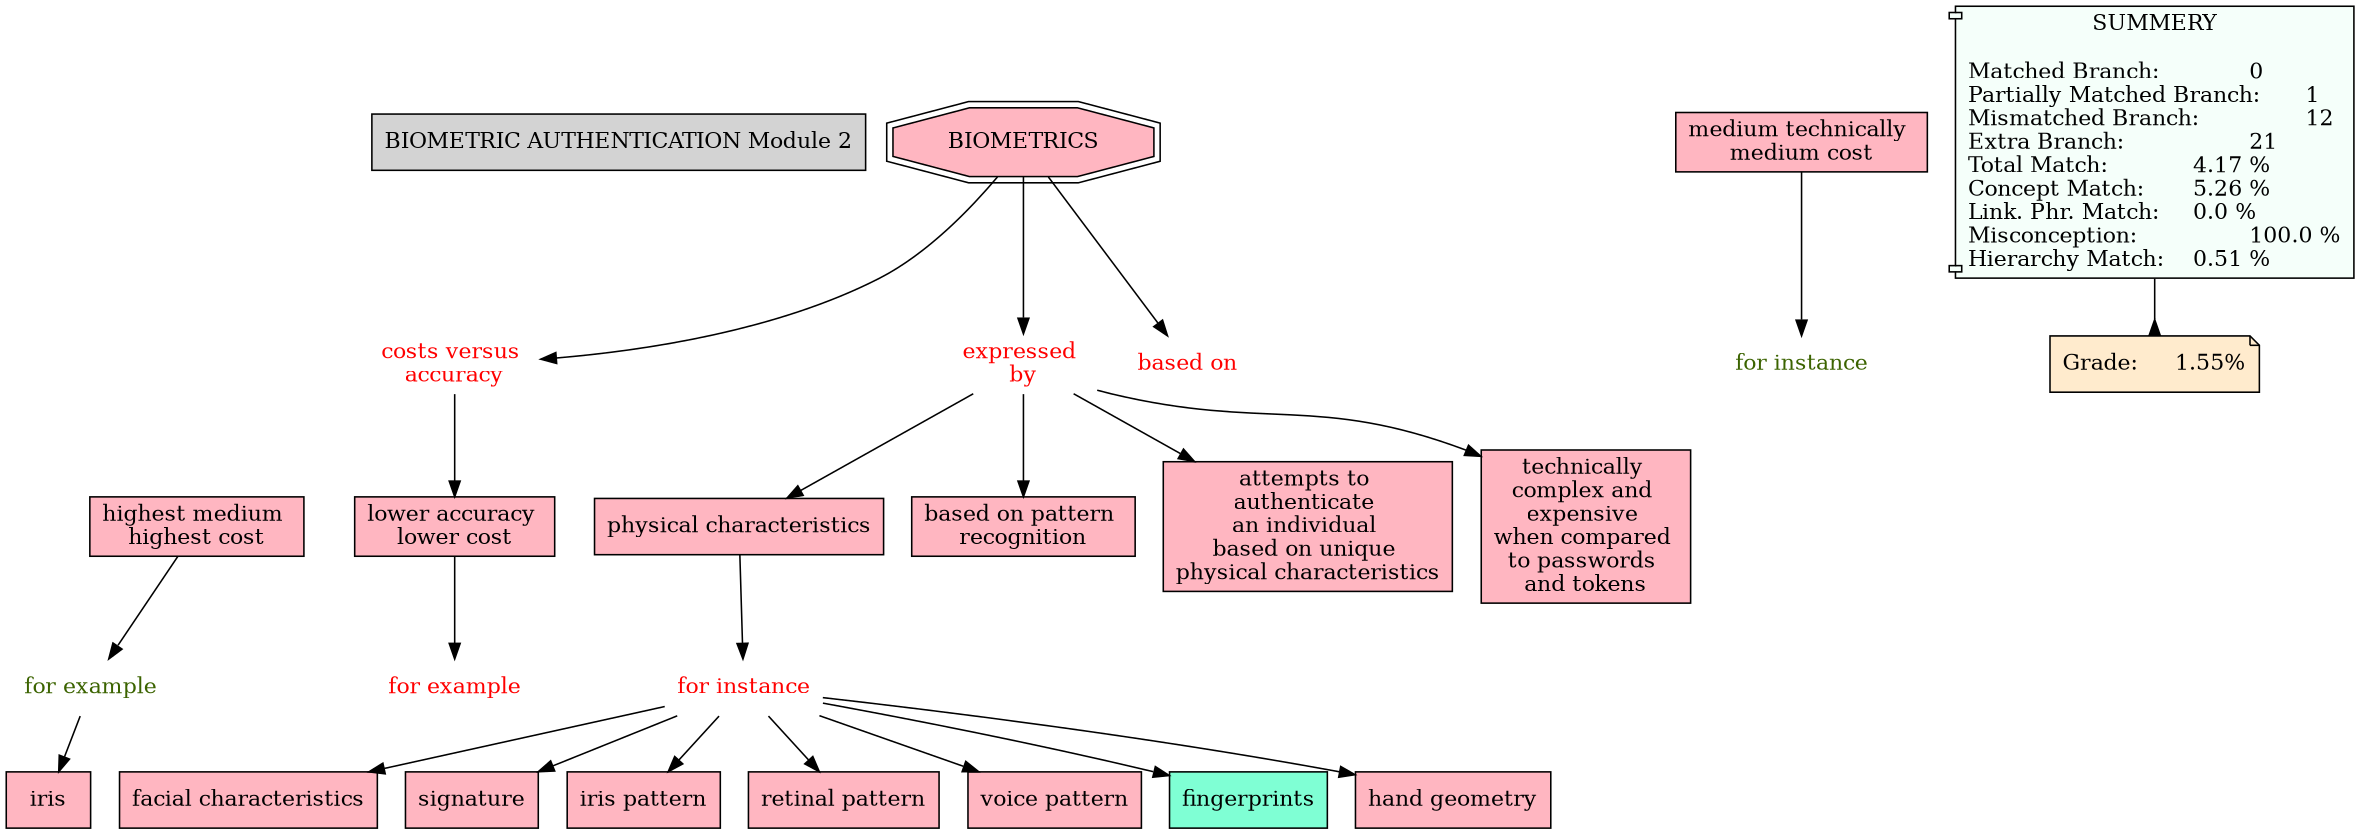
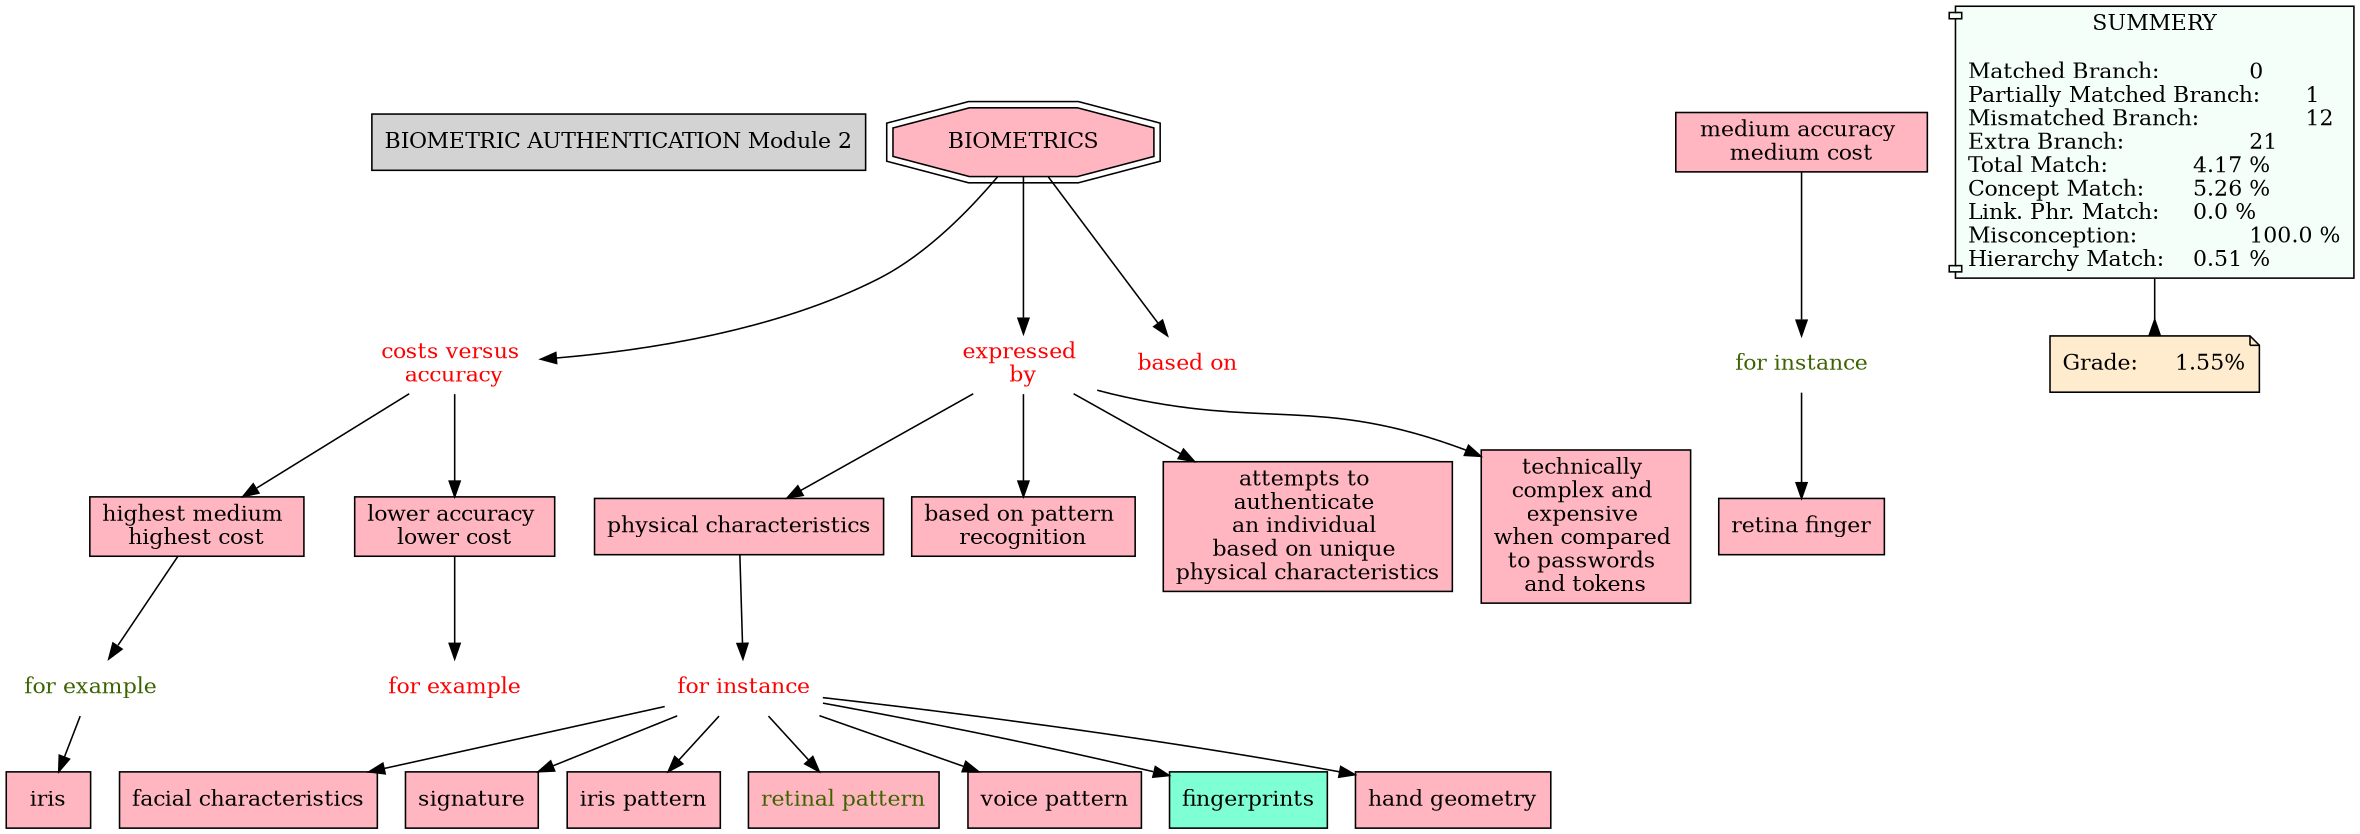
(1802, 142) -> (1802, 142)
none -> (333, 441)
none -> (1802, 527)
(844, 800) -> (844, 800)
